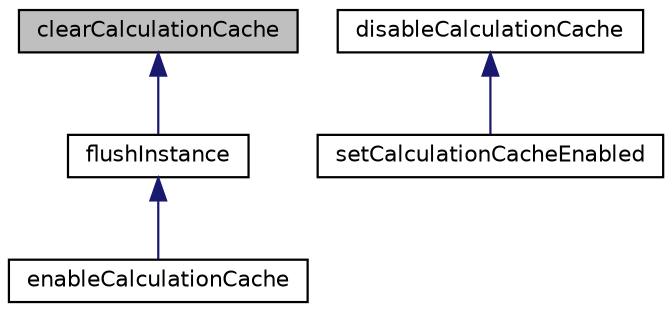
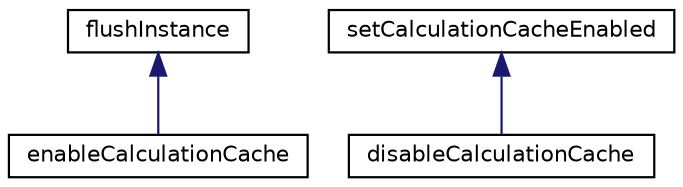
(158, 31) -> none
(490, 105) -> (502, 105)
